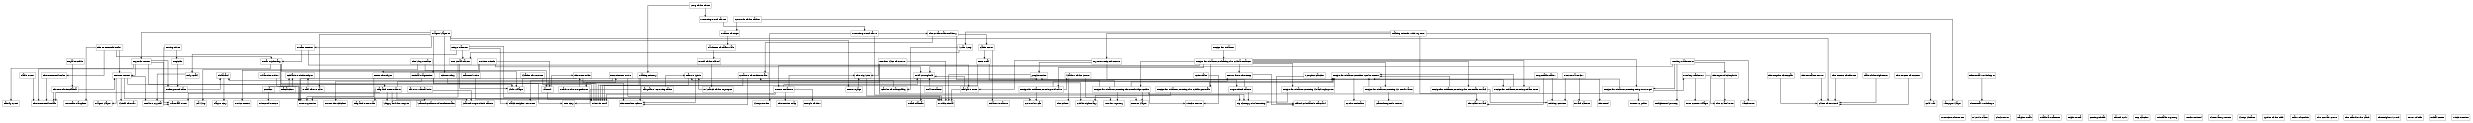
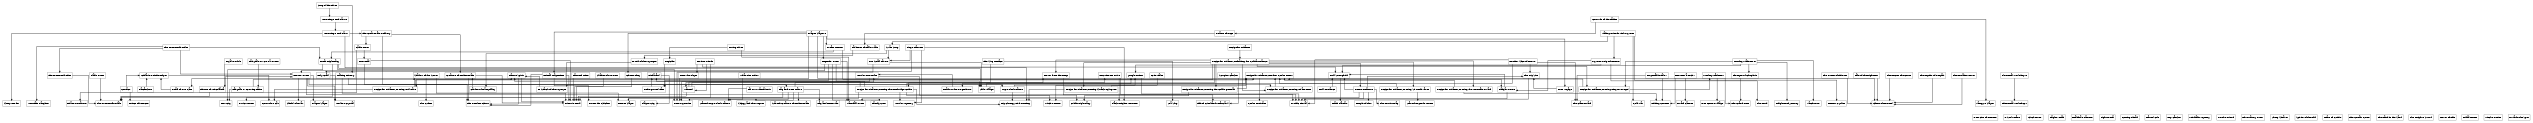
none -> (264, 61)
(709, 61) -> (644, 61)
(583, 75) -> (867, 75)
none -> (2519, 117)
